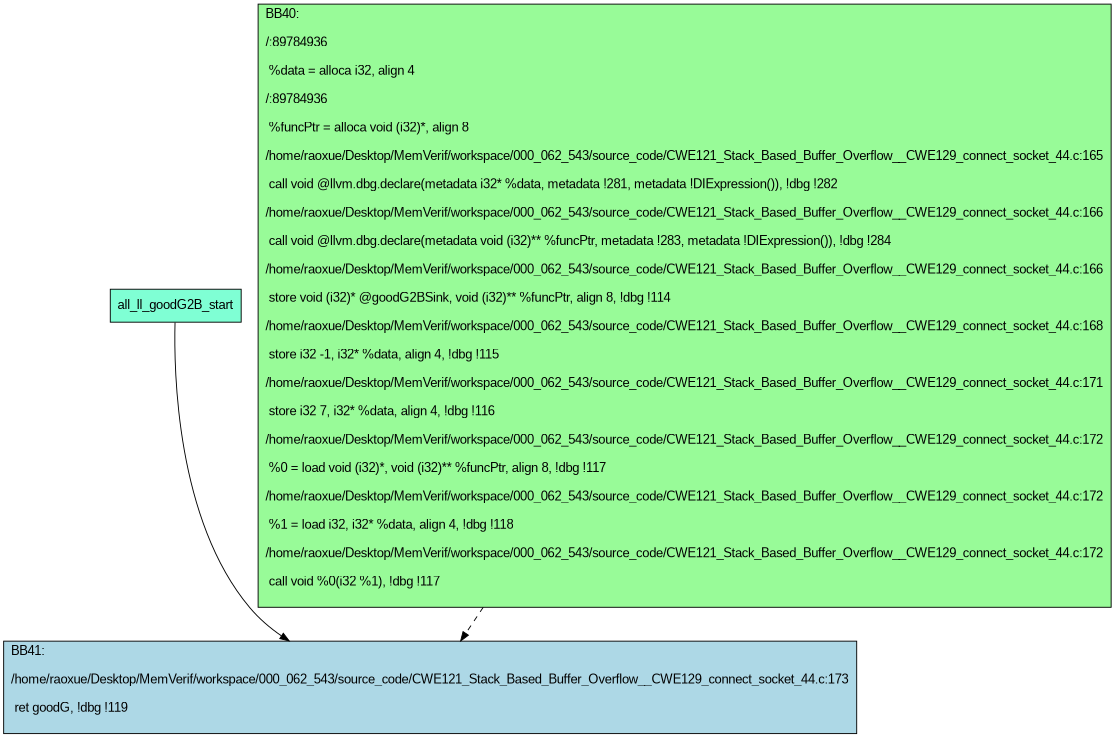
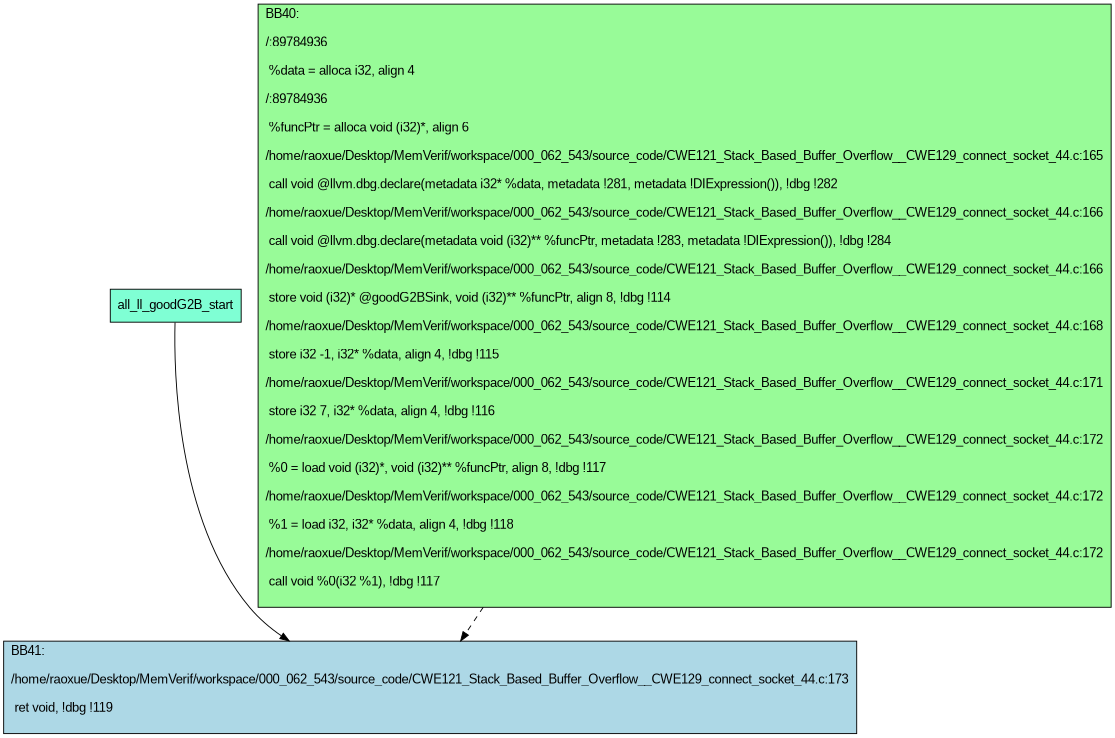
(367, 128) -> (367, 128)
(70, 708) -> (62, 708)
